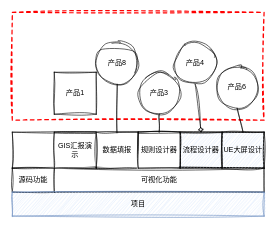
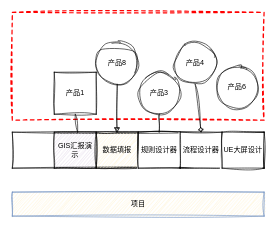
(241, 122) -> none
none -> (76, 123)
(117, 127) -> (117, 126)
(75, 150) -> (75, 150)
(117, 150) -> (117, 150)
(201, 150) -> (201, 150)
(243, 150) -> (243, 150)
(33, 180) -> none
(159, 180) -> none
(138, 204) -> (138, 204)
